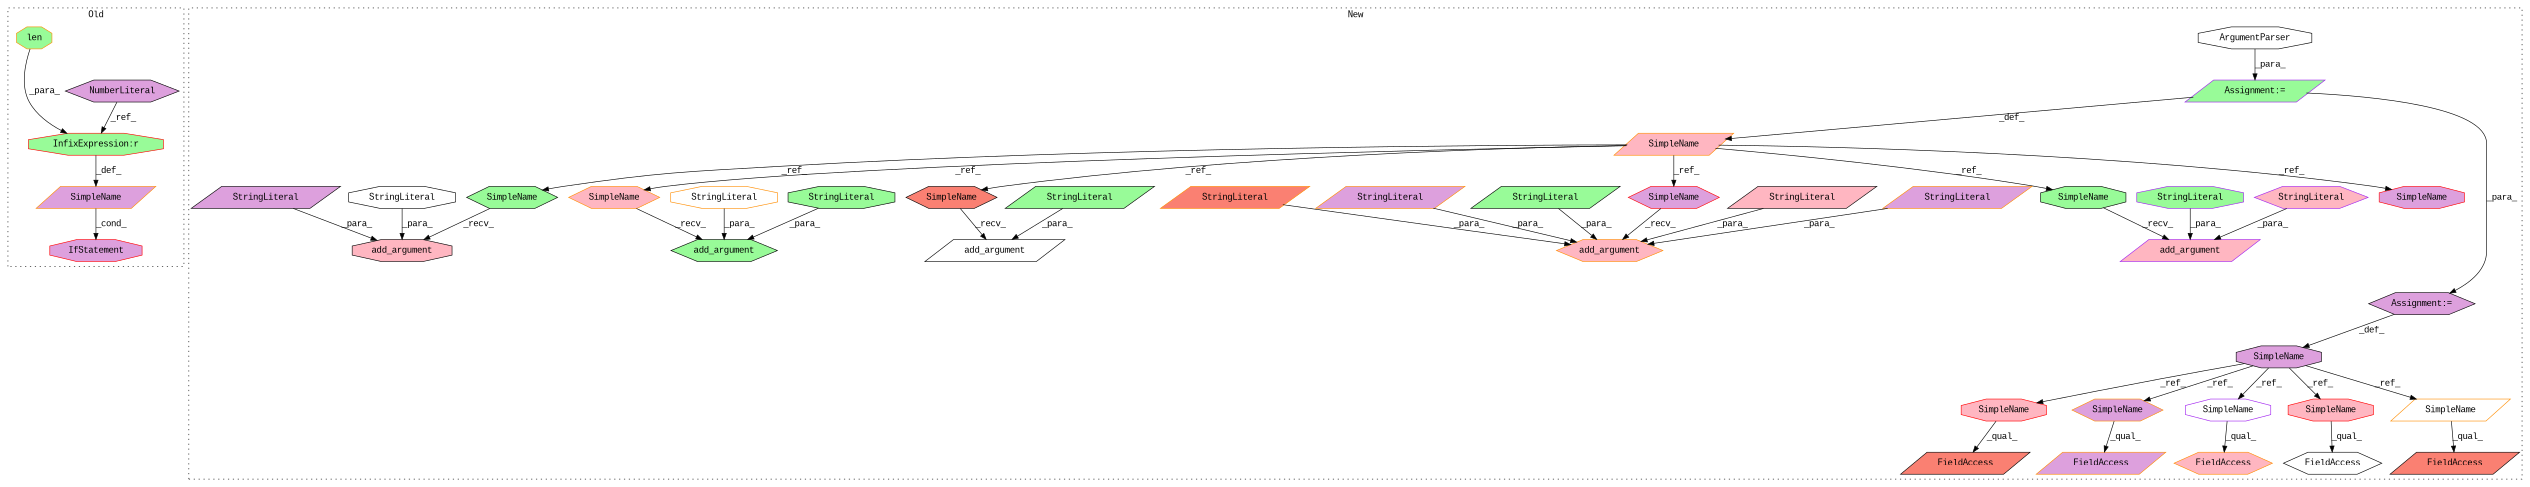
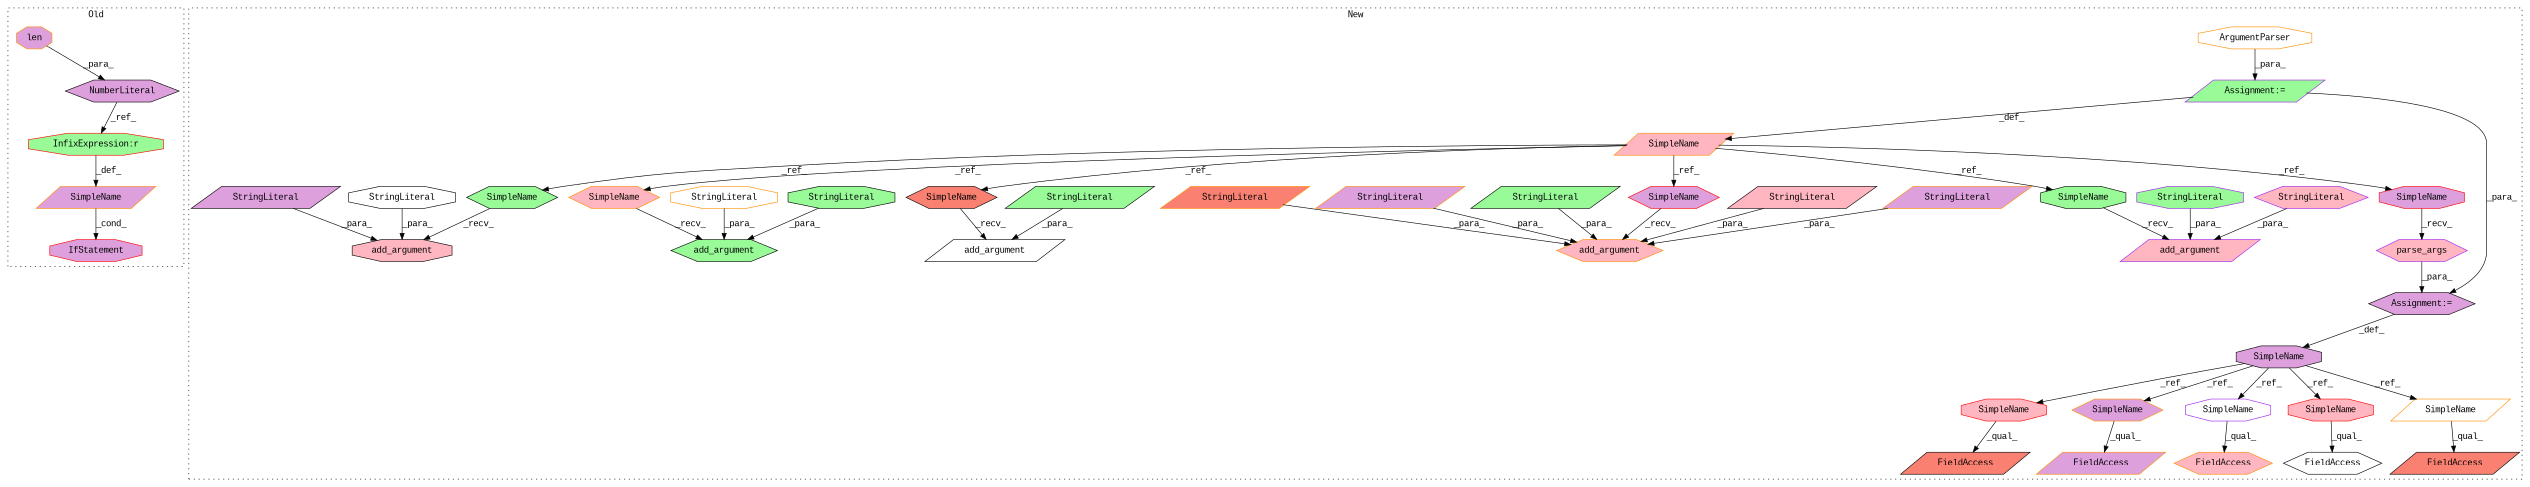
(34, 38) -> (34, 38)
(2255, 38) -> (2255, 38)
(27, 97) -> (73, 61)
none -> (2422, 251)
